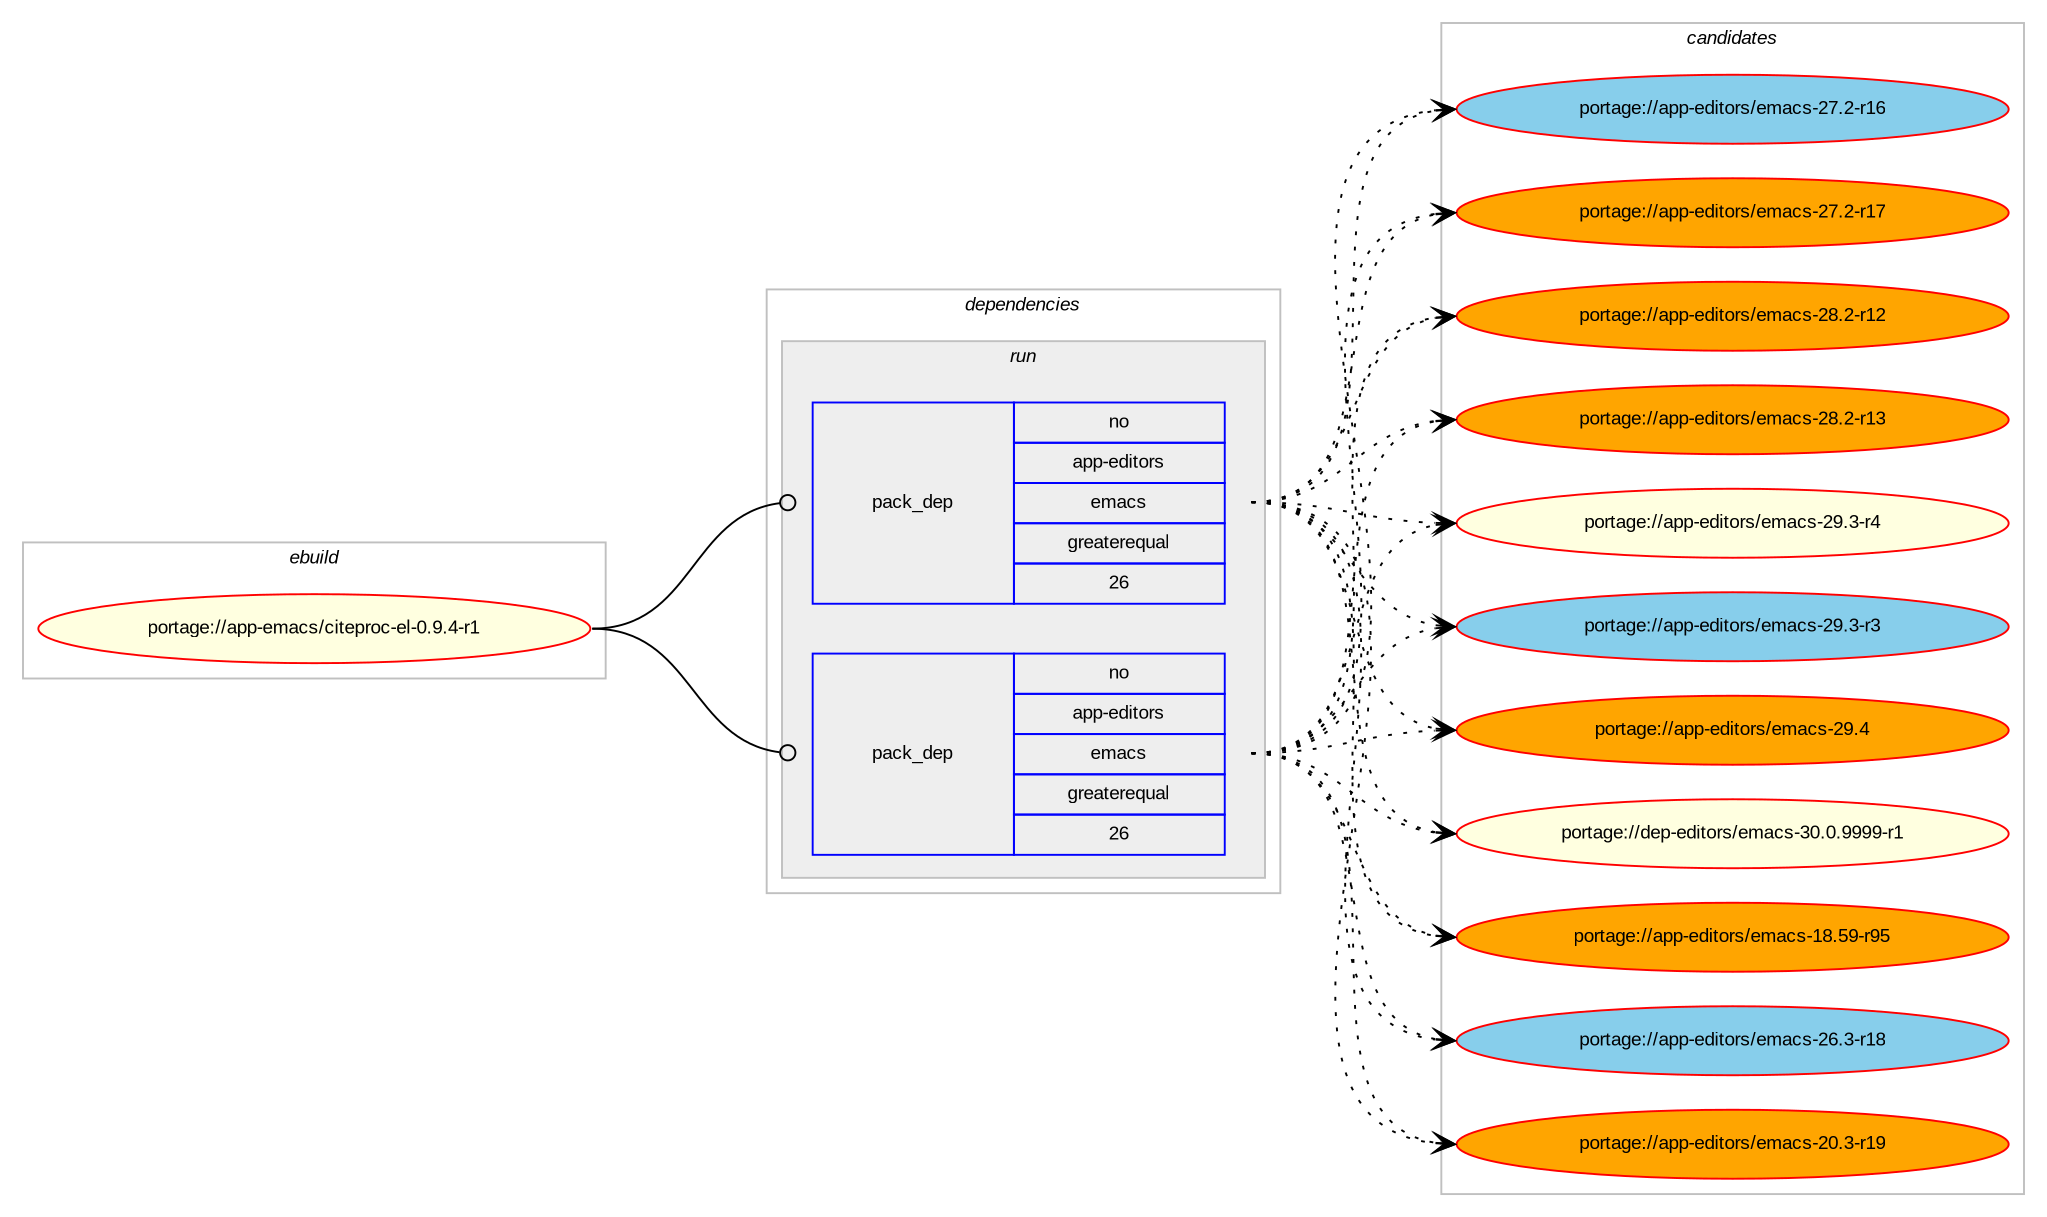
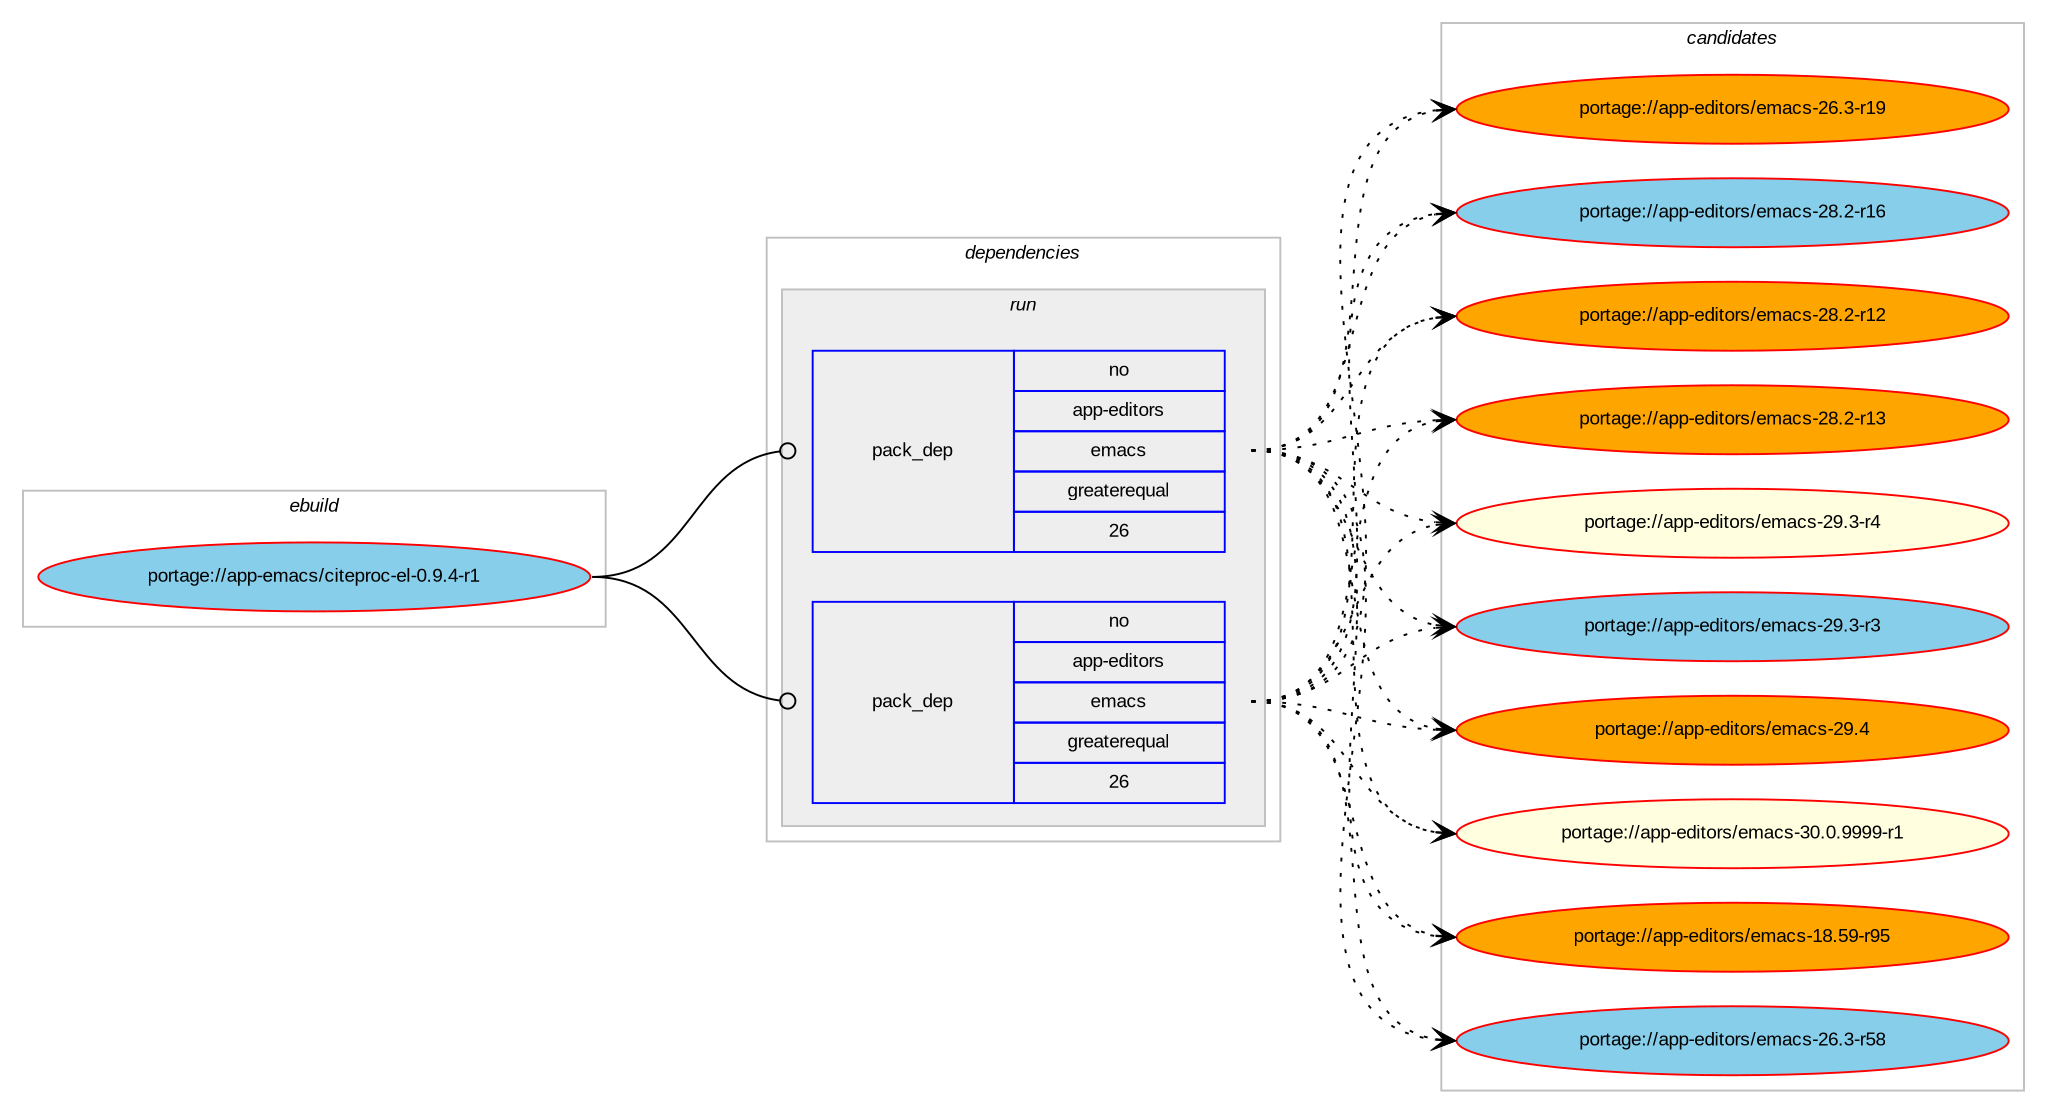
(1733, 109) -> (1733, 213)
(1733, 213) -> none
(314, 629) -> (314, 577)
(1733, 834) -> (1733, 834)
(1733, 1041) -> (1733, 1041)
(1733, 1144) -> (1733, 109)
